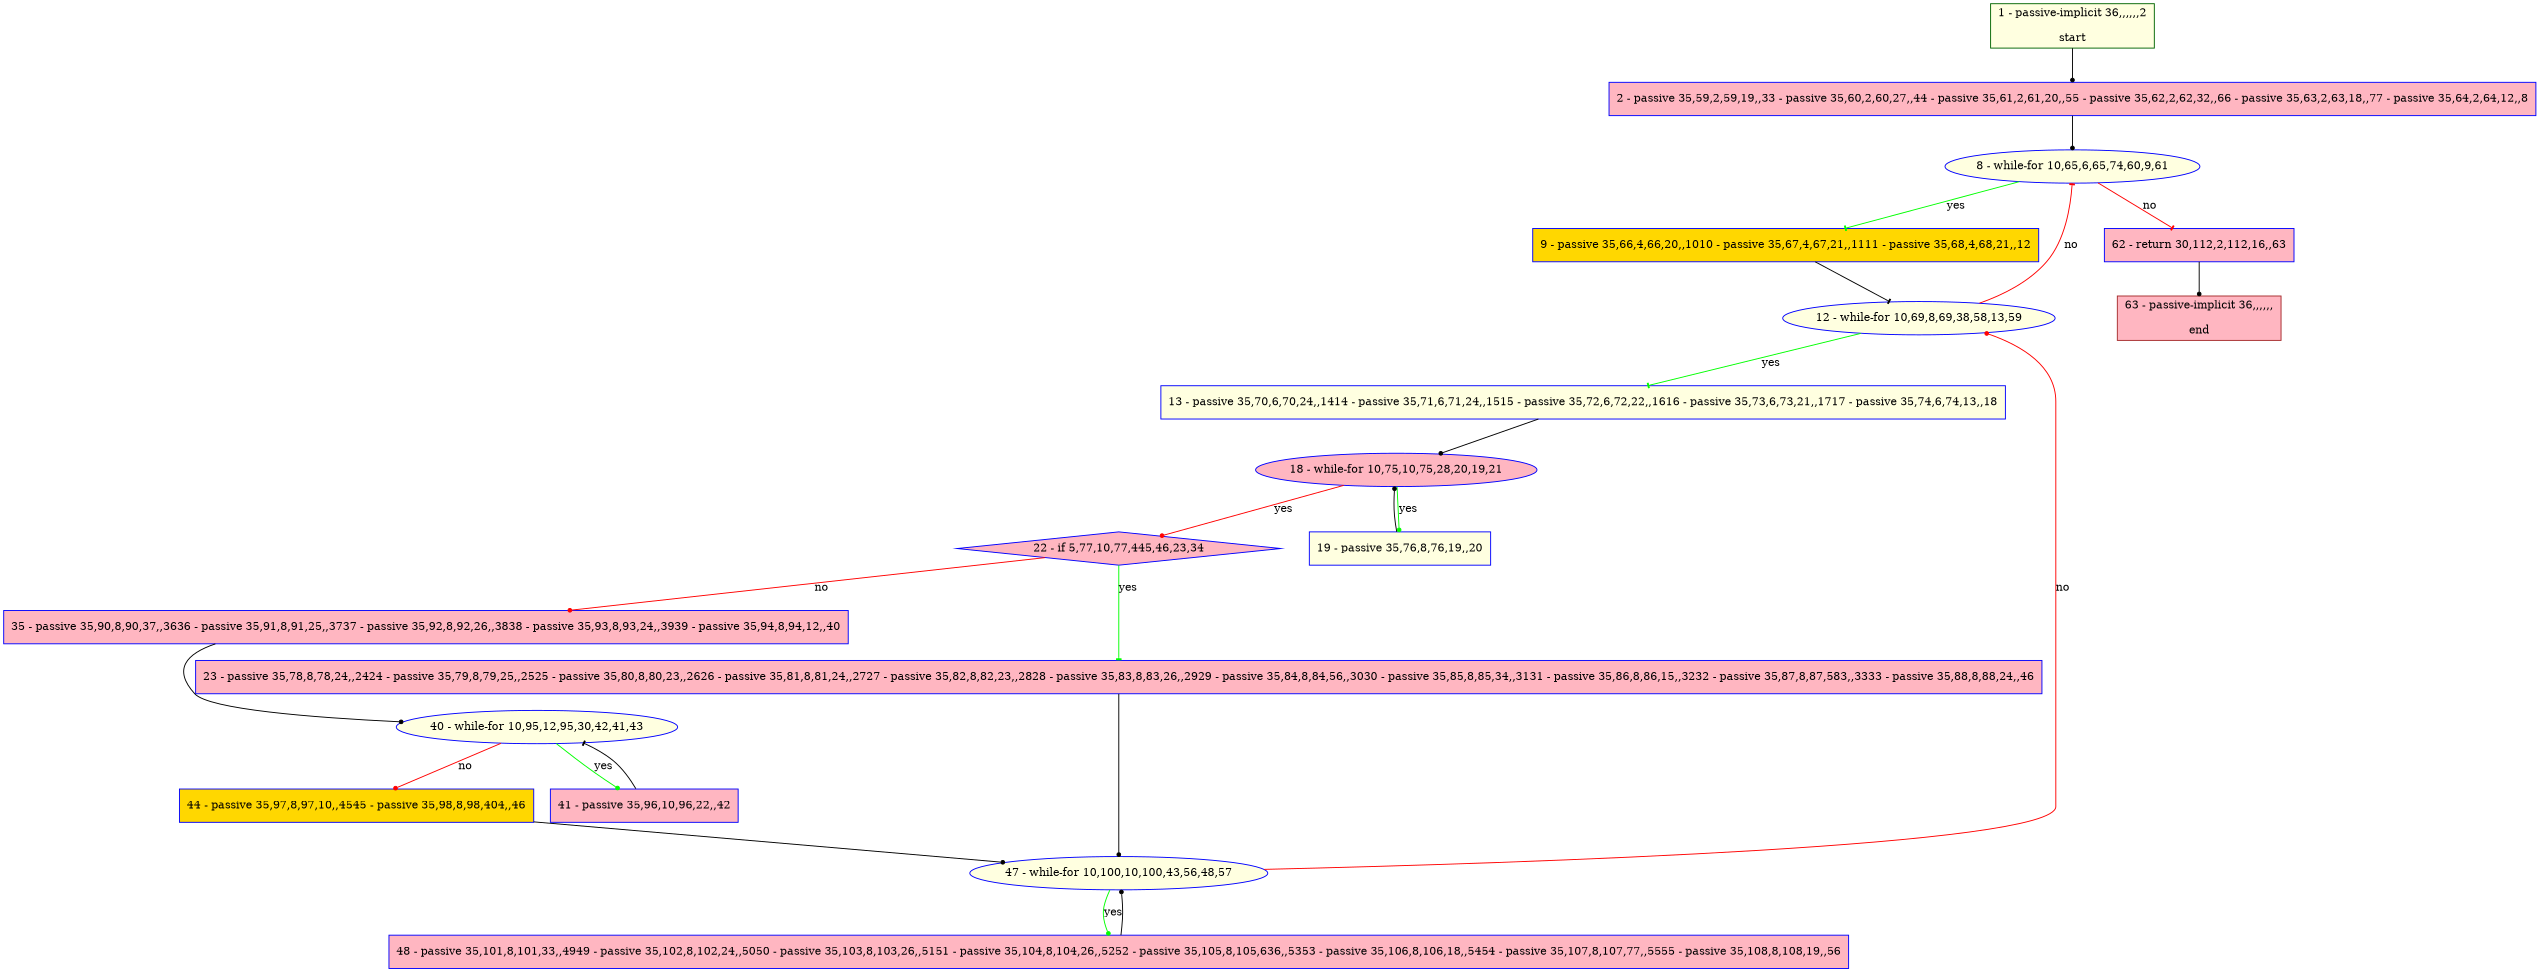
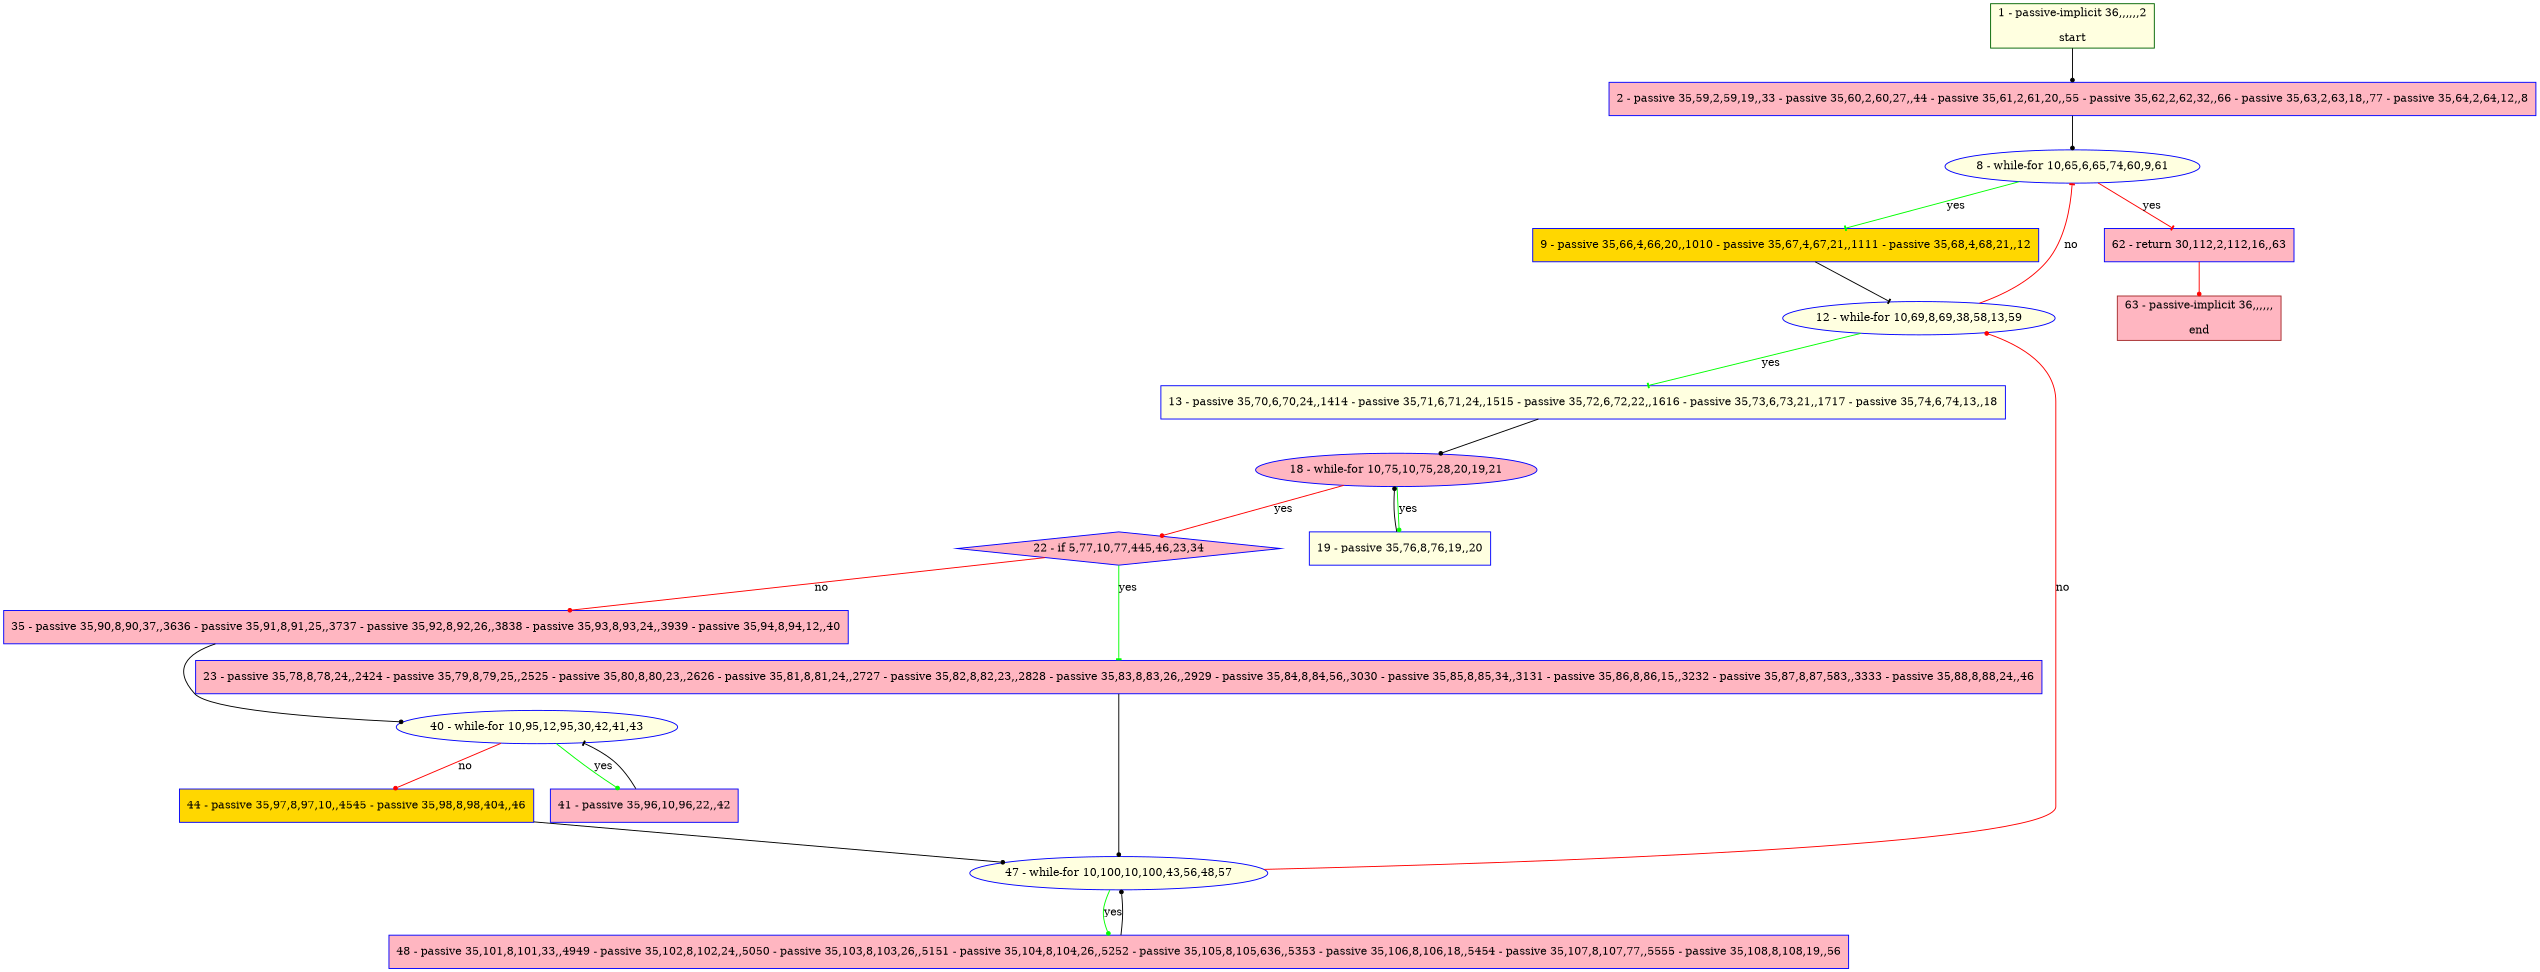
(2150, 206) -> (2152, 206)
(2199, 277) -> (2199, 277)
